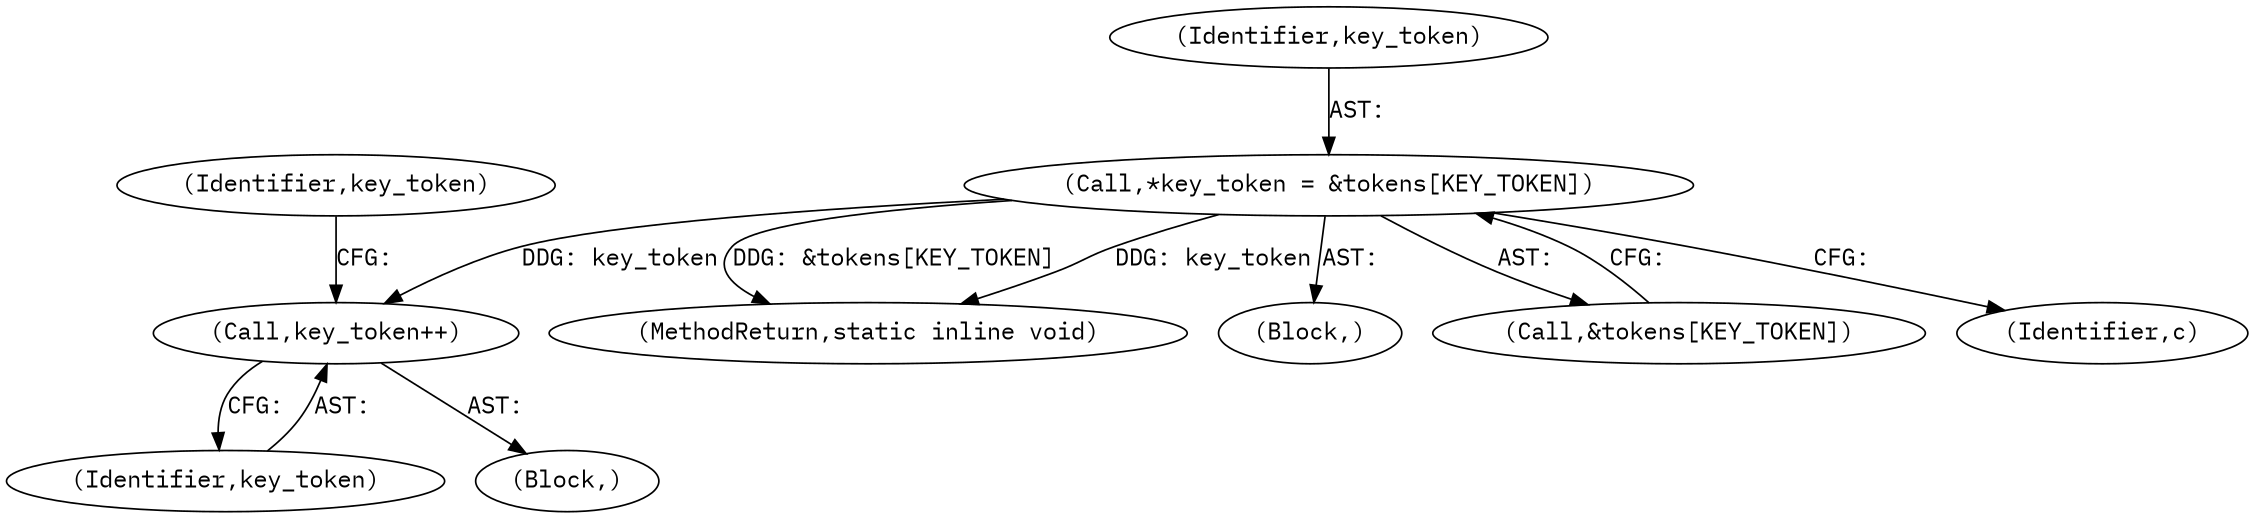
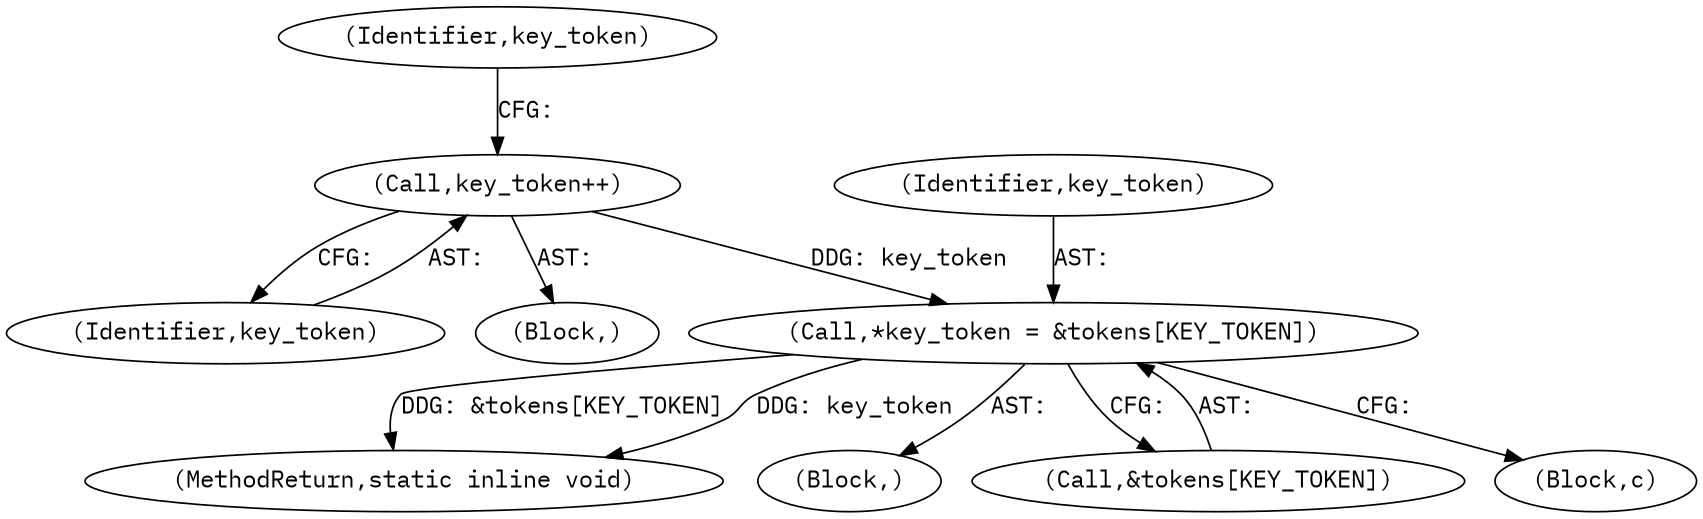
(697, 221) -> (761, 256)
(1533, 259) -> (1145, 407)
(1645, 259) -> (1234, 407)
(2102, 333) -> (1596, 481)
